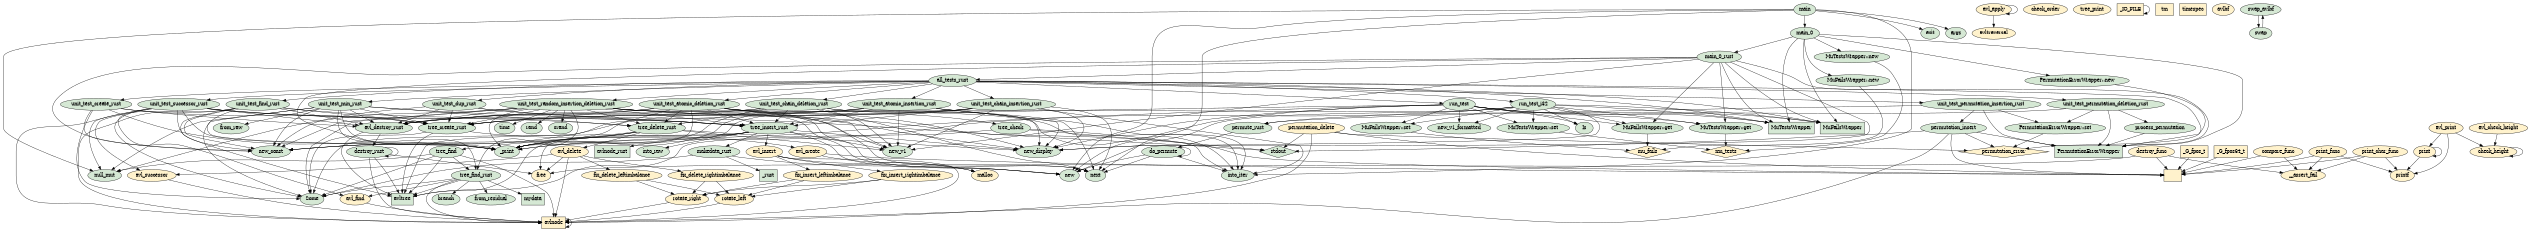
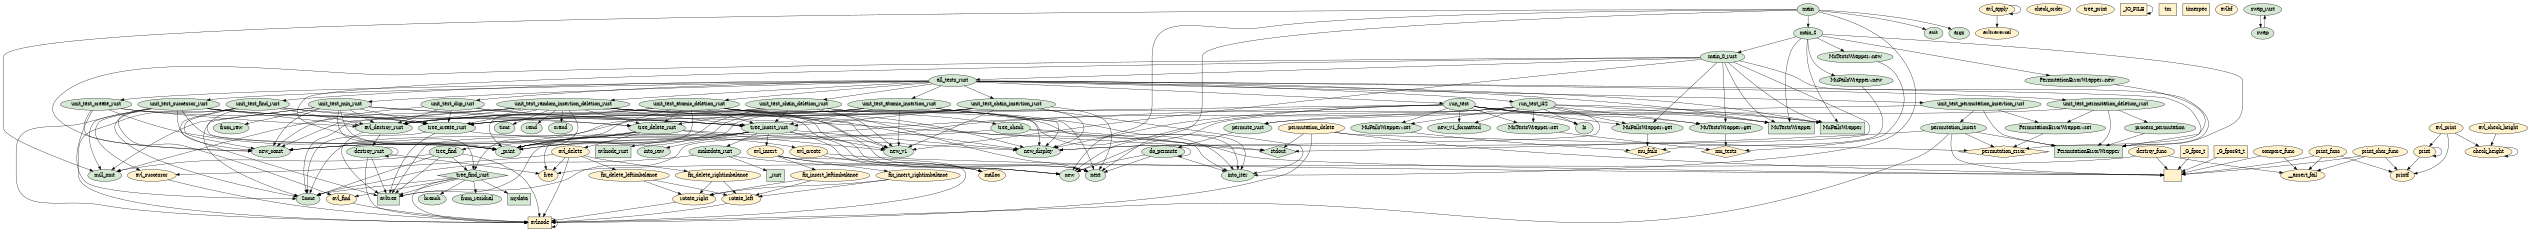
(2261, 10) -> (2263, 10)
(476, 175) -> (473, 175)
